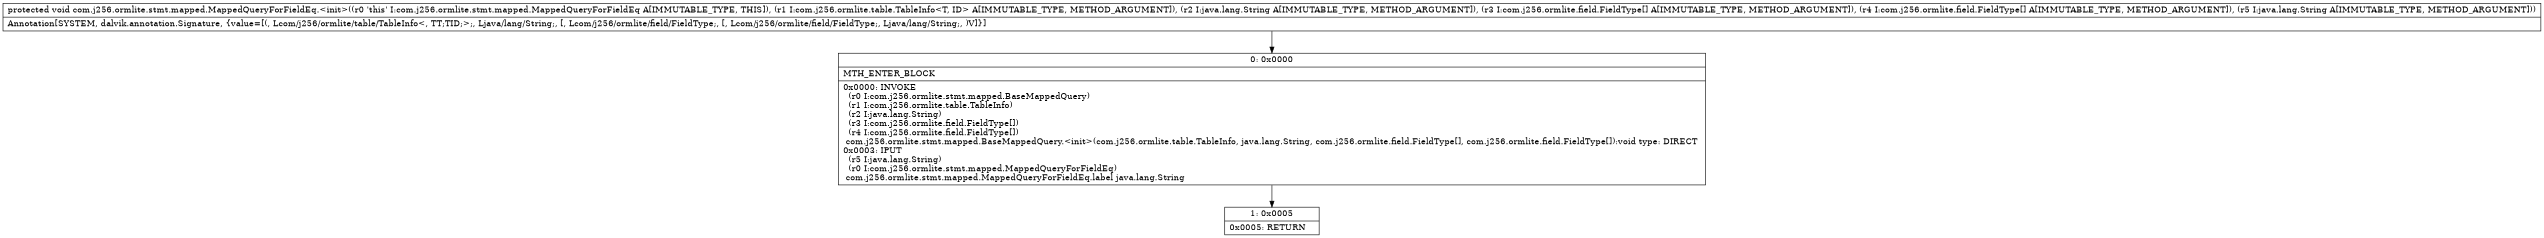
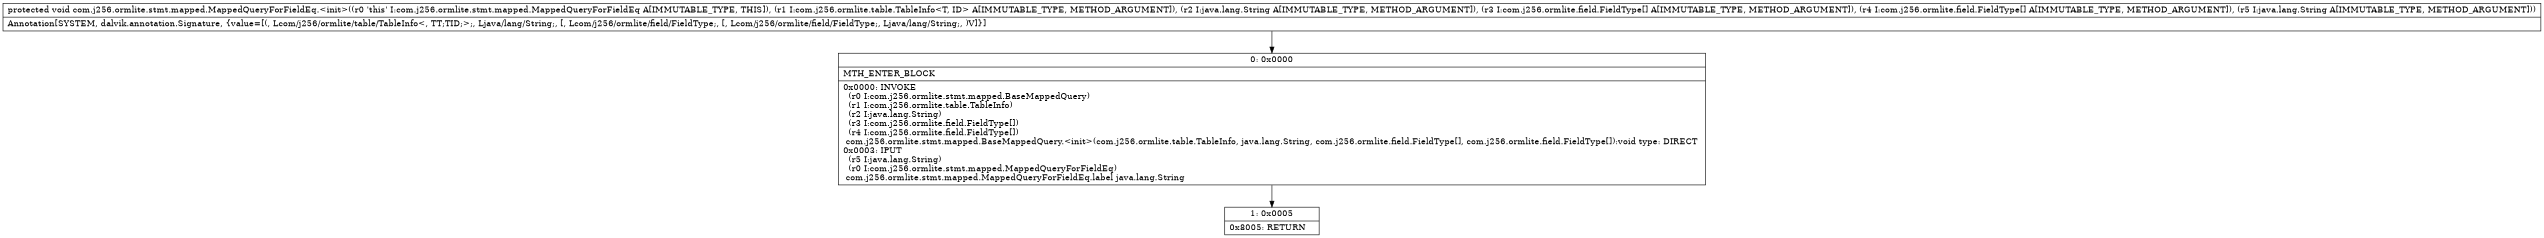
(1272, 228) -> (1272, 228)
